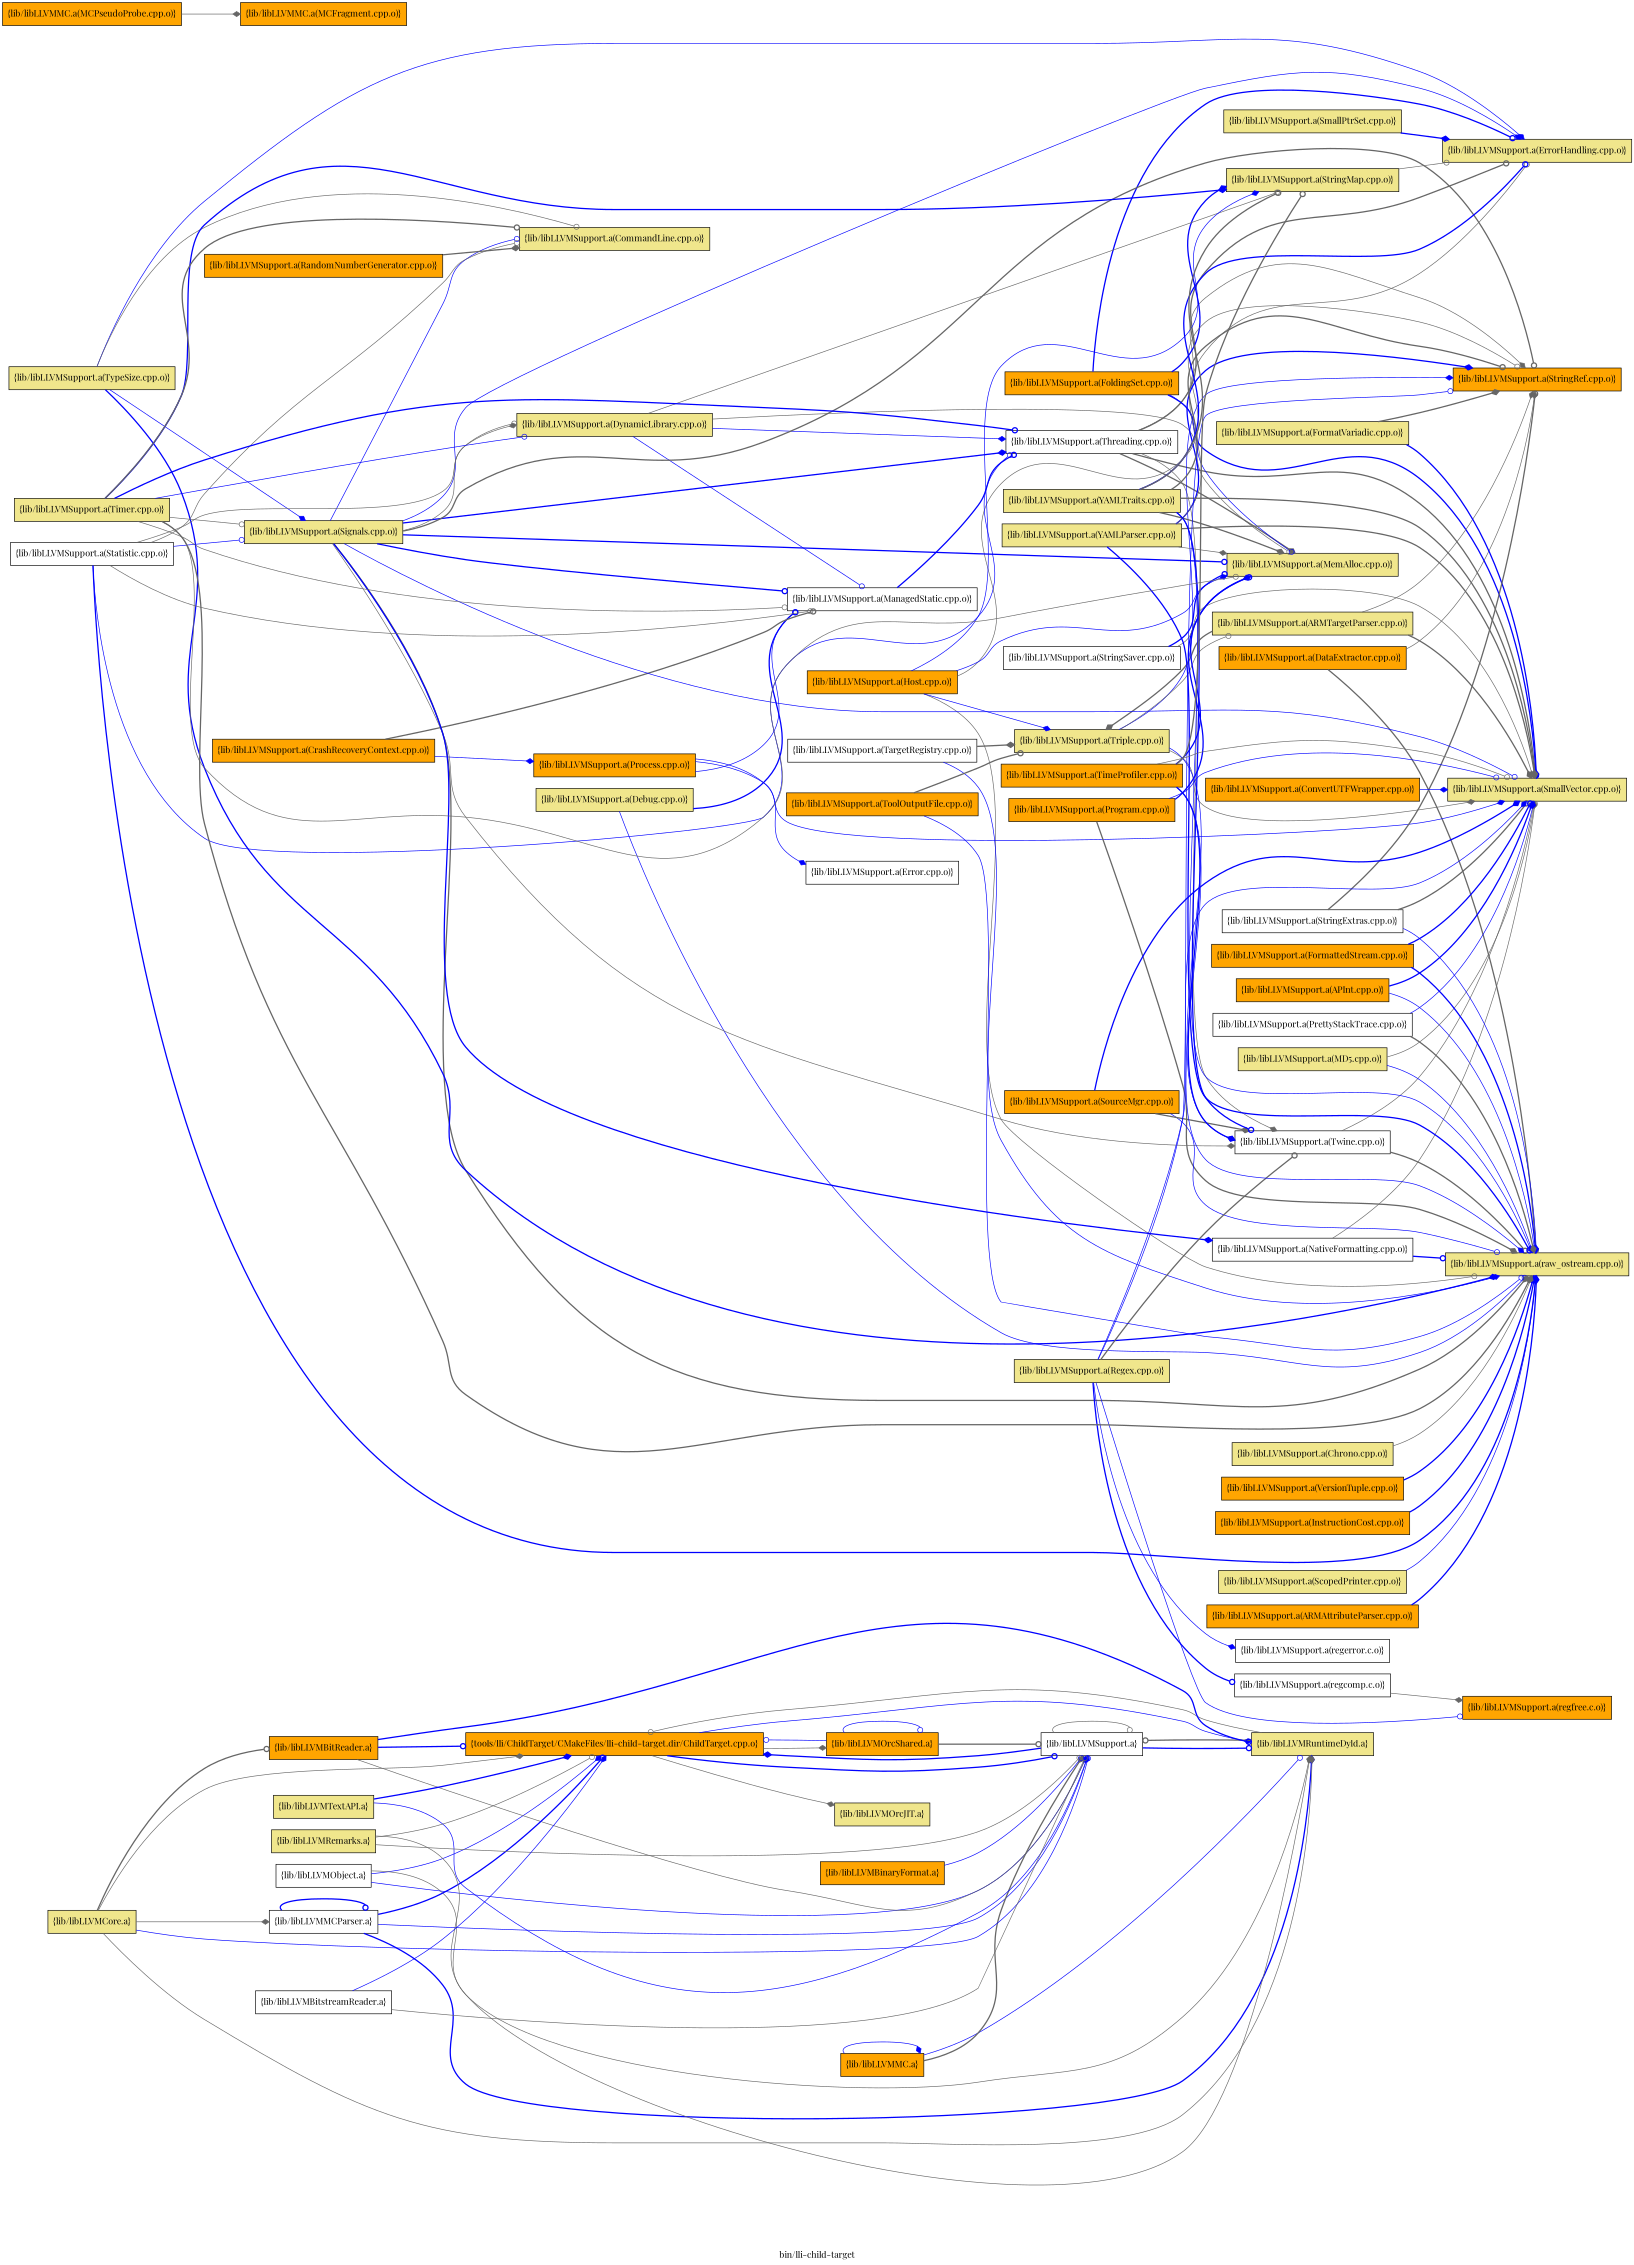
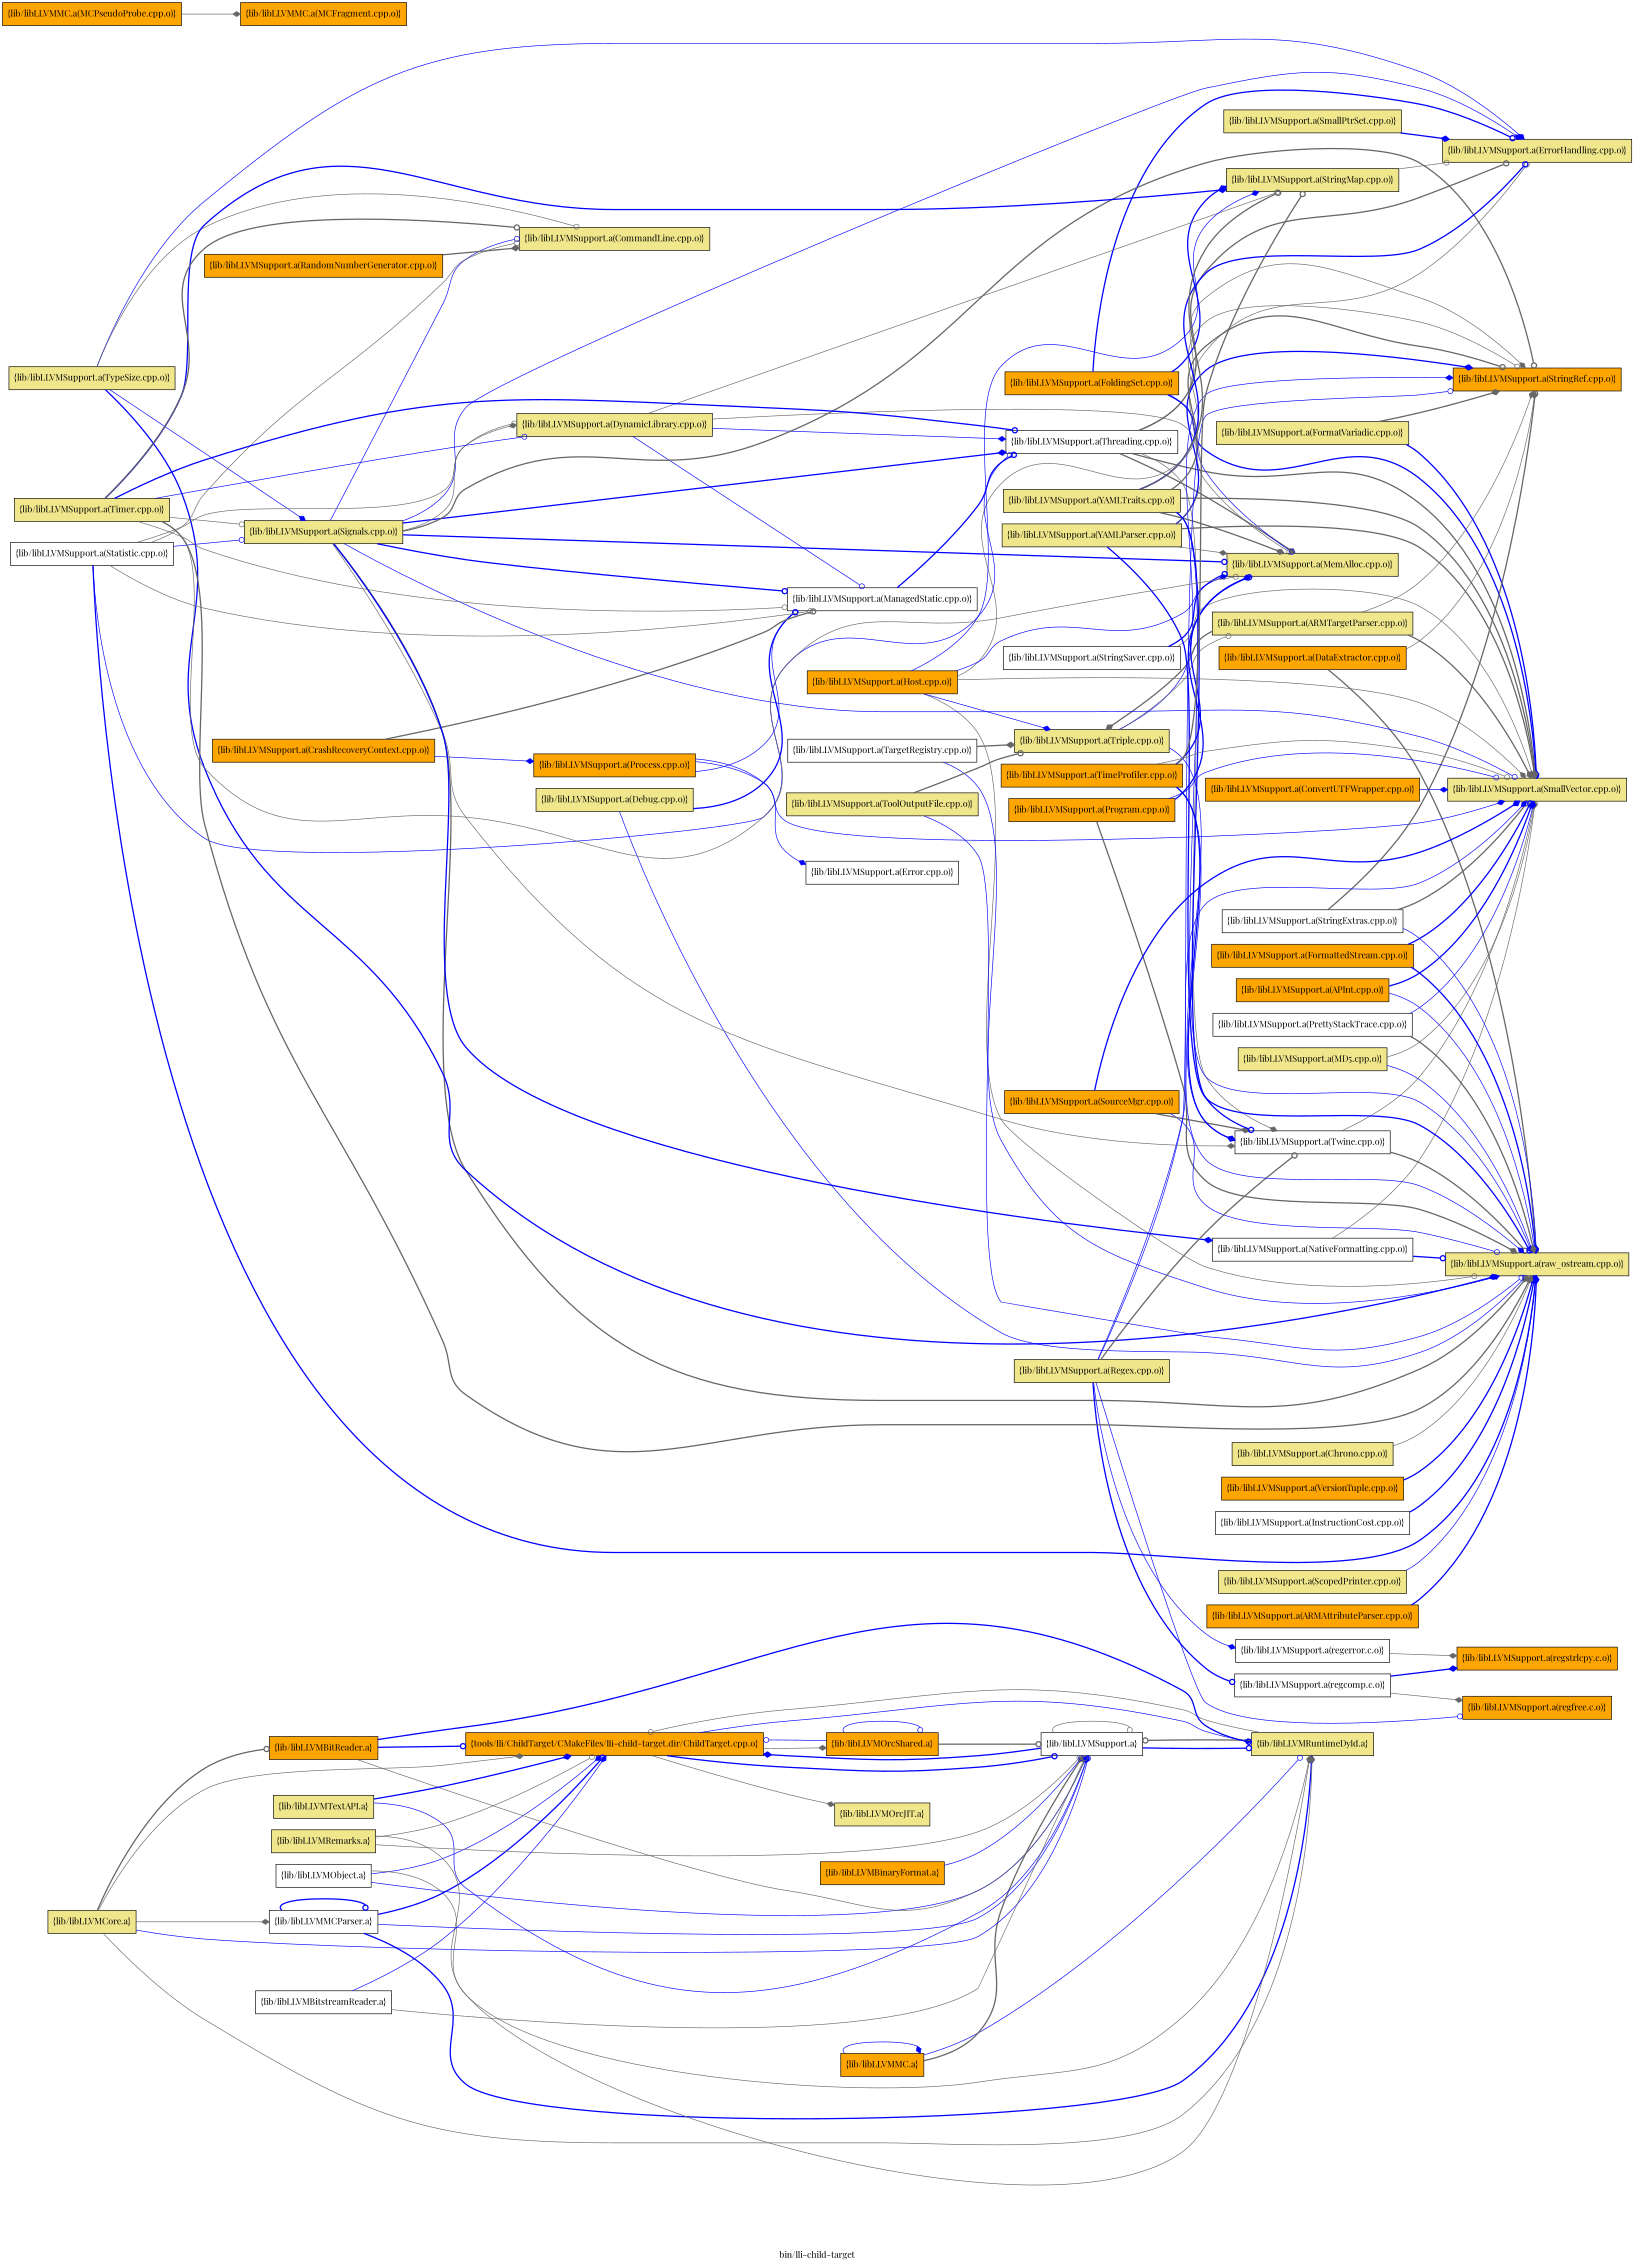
(882, 804) -> (882, 804)
(1300, 820) -> (1251, 681)
(1313, 1523) -> (1313, 1523)
none -> (1537, 1659)
